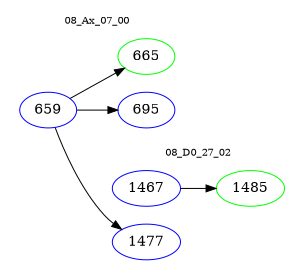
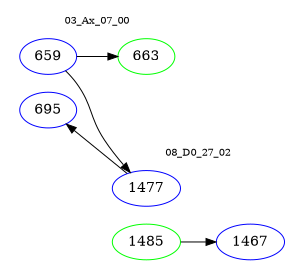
(97, 21) -> (97, 21)
(146, 57) -> (146, 57)
(92, 110) -> (98, 150)
(193, 188) -> (193, 242)
